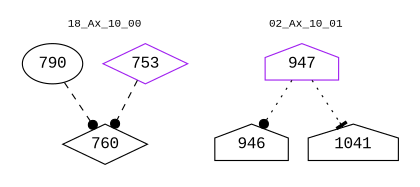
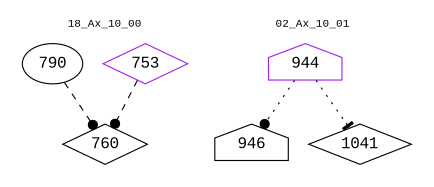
(302, 64) -> (305, 64)
(353, 144) -> (360, 144)
